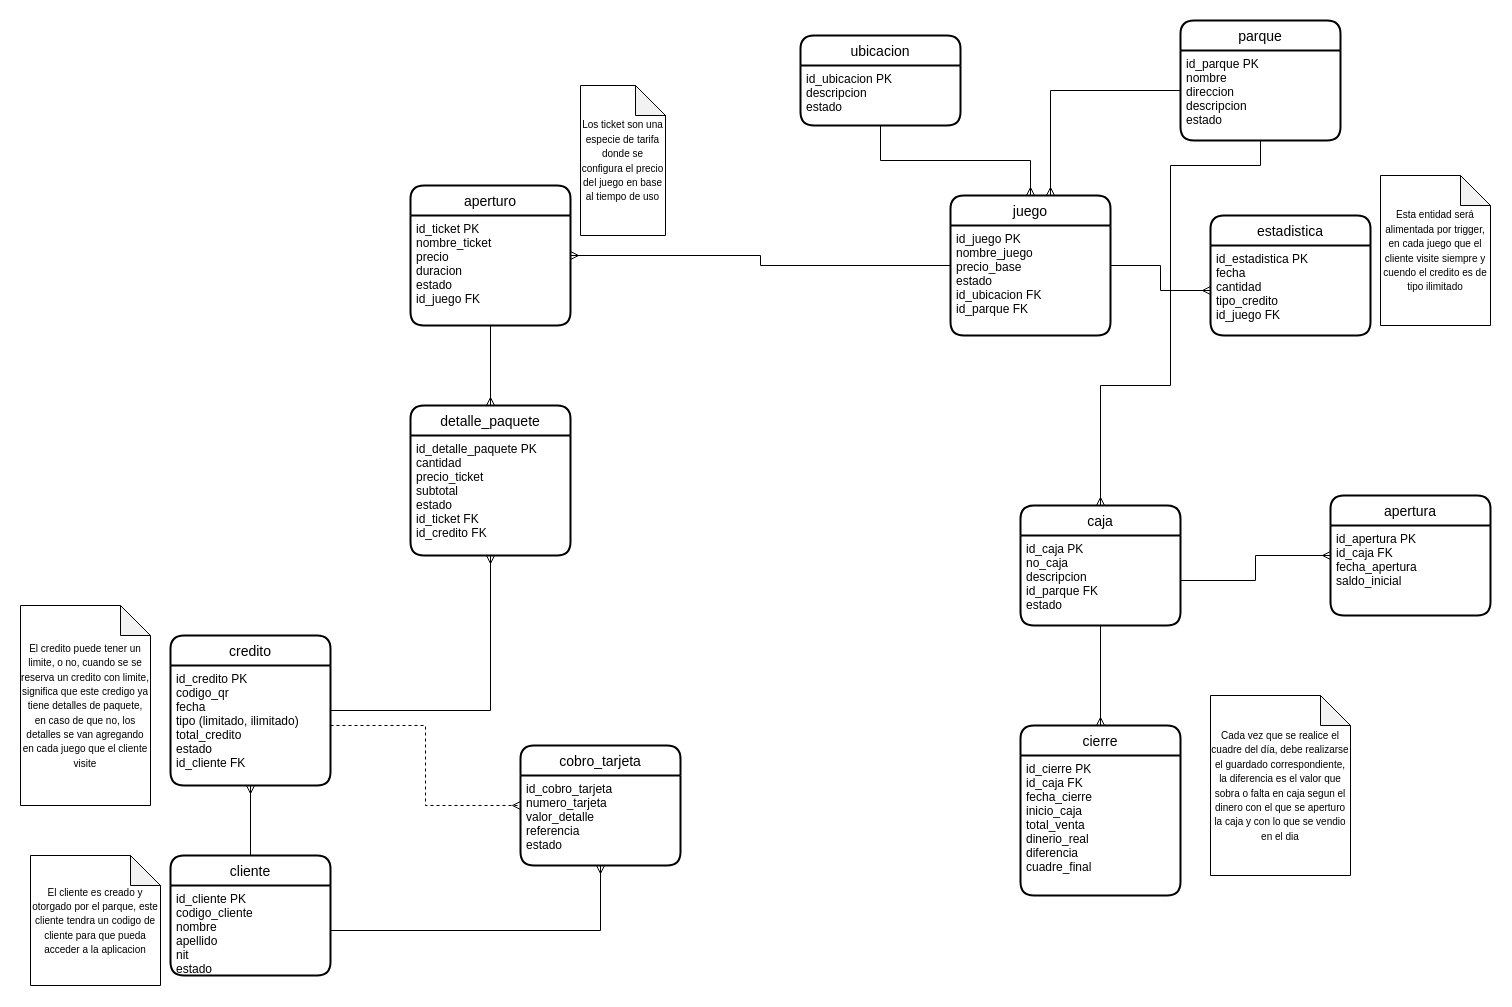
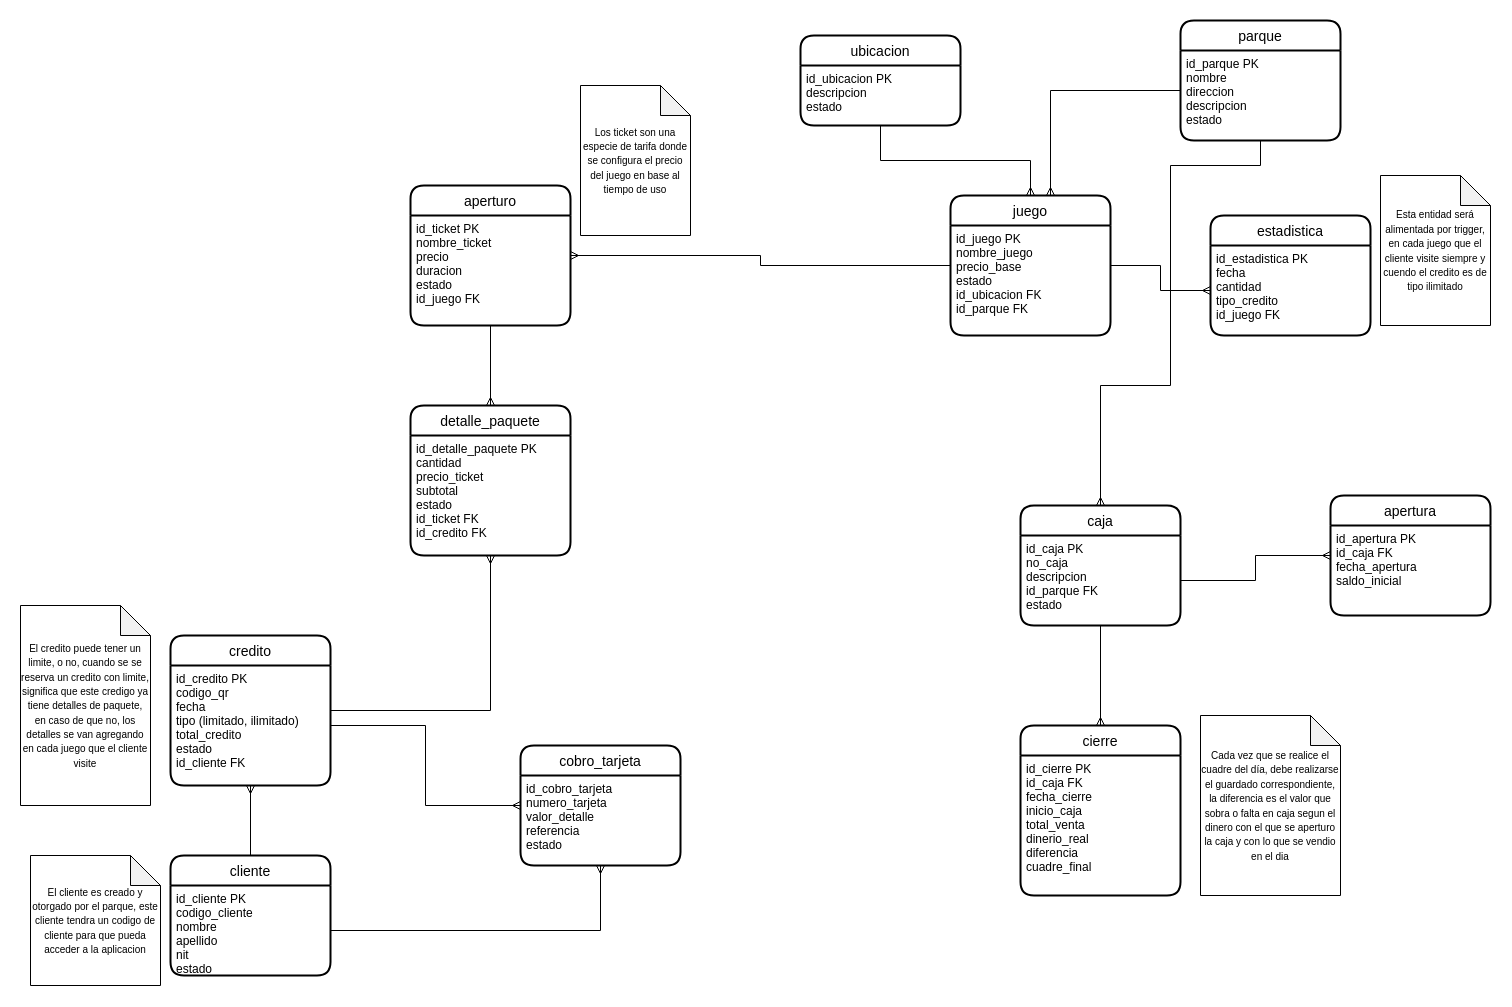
(623, 161) -> (636, 161)
(426, 765) -> (426, 765)
(1281, 786) -> (1271, 806)
